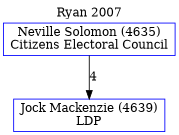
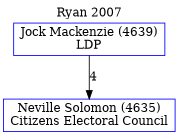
(89, 73) -> (89, 73)
